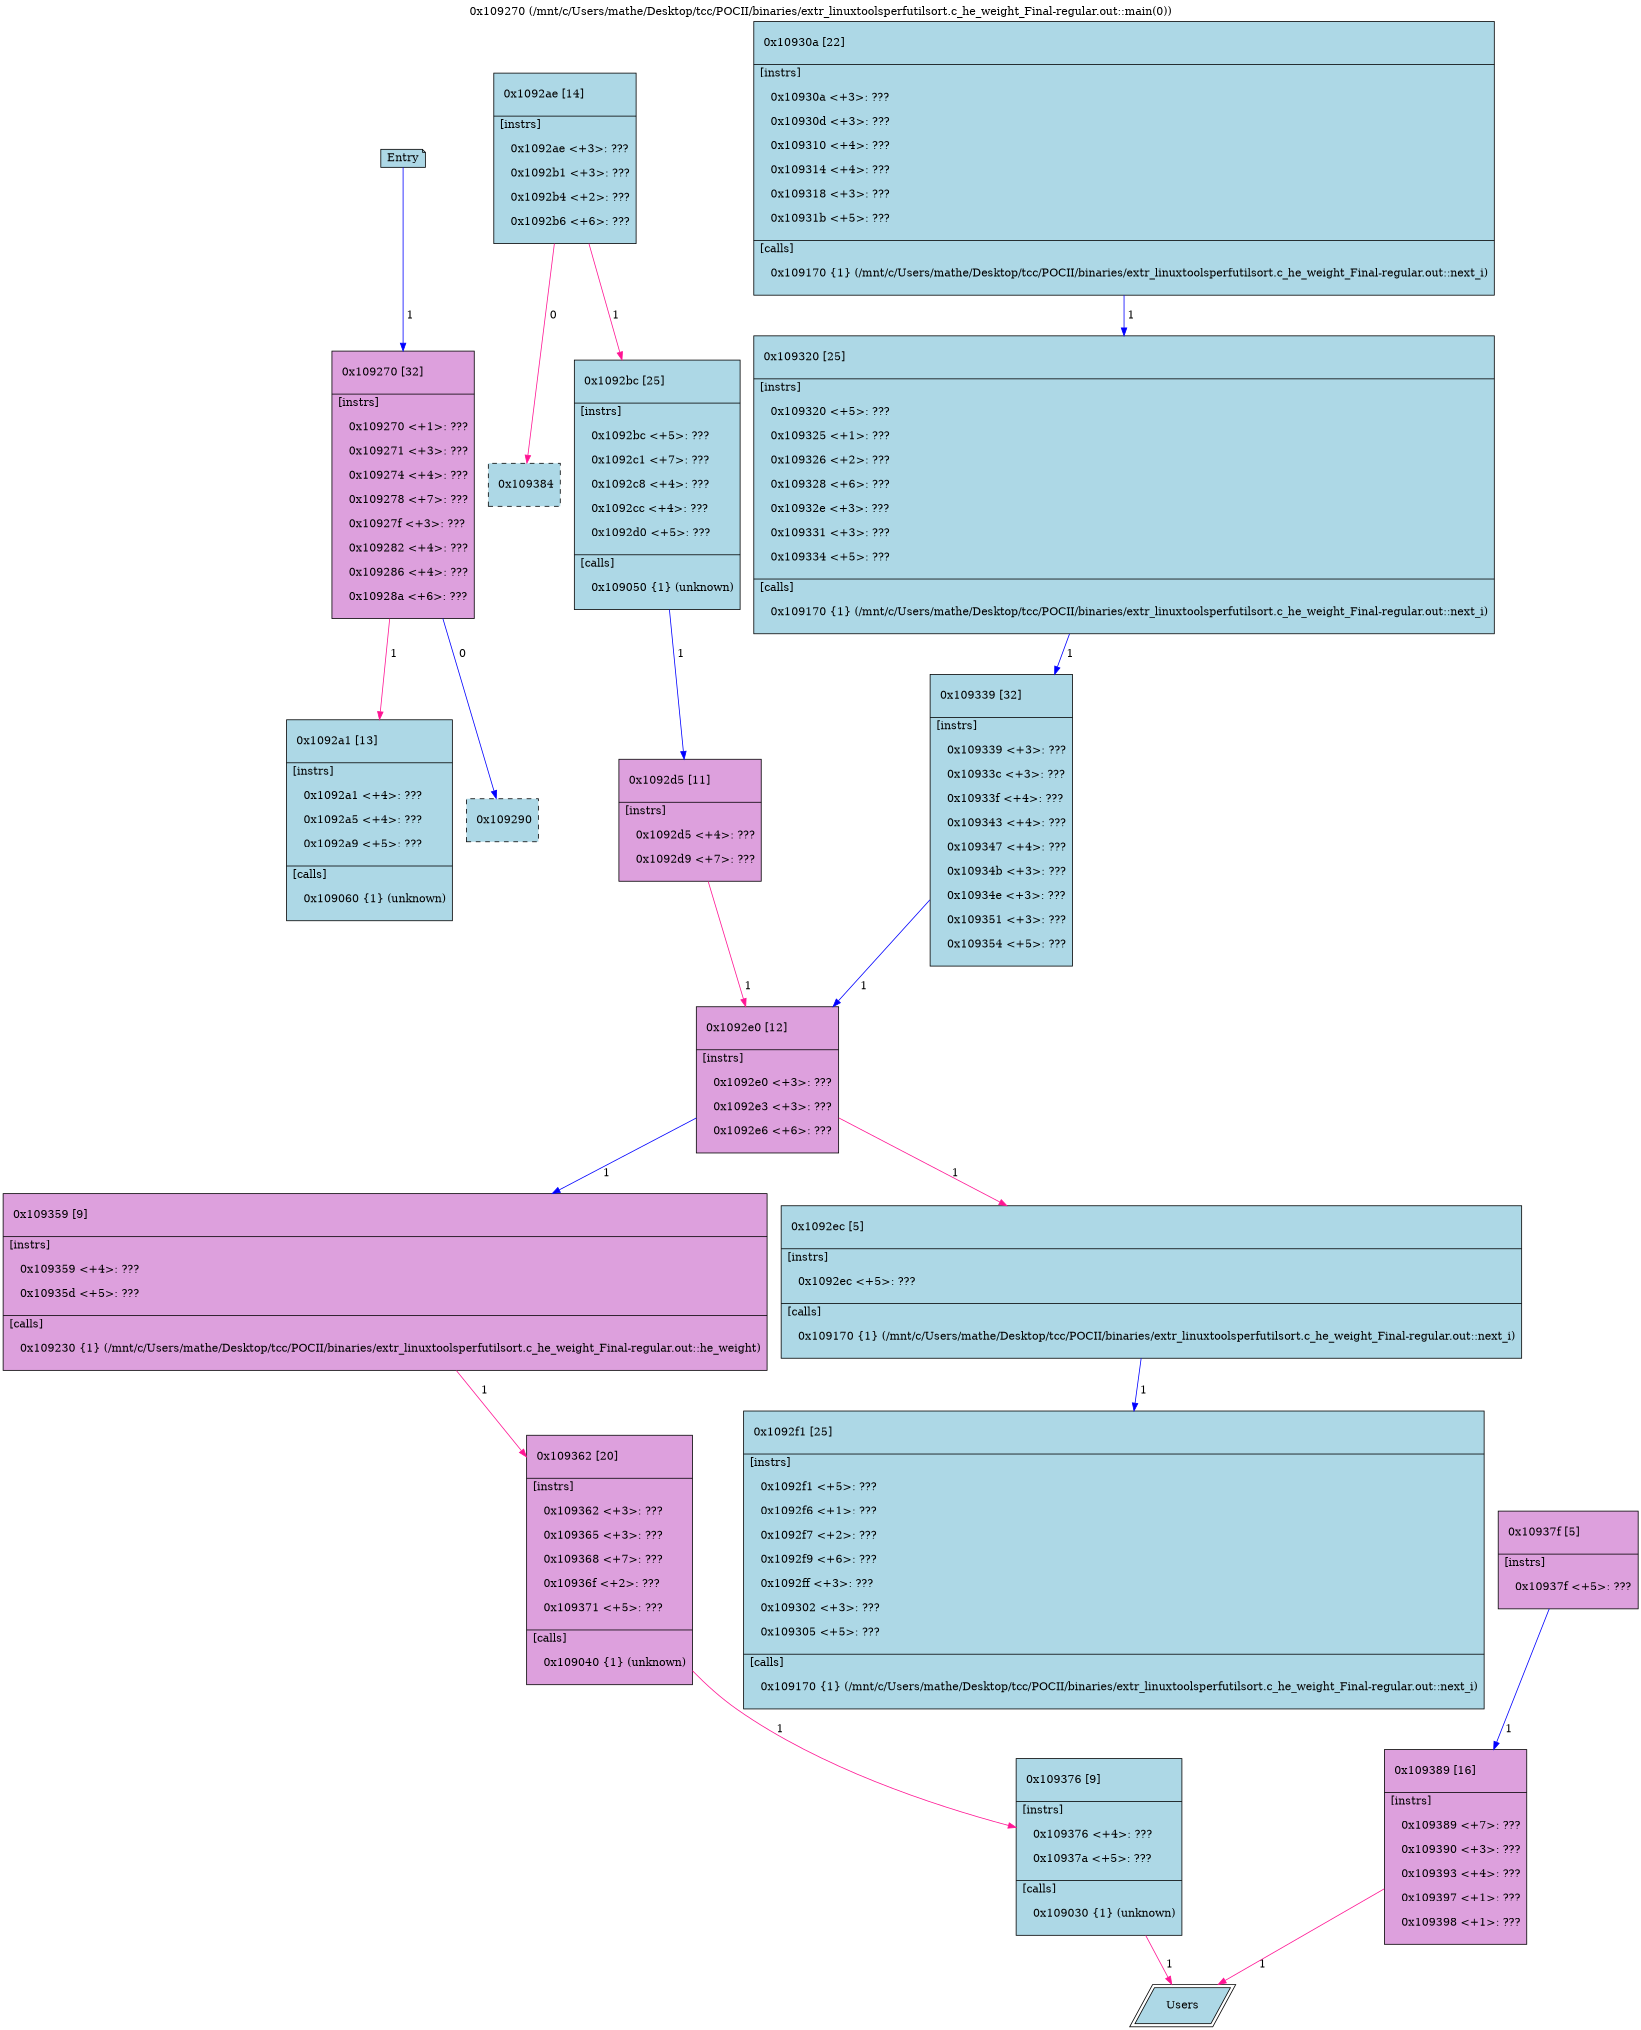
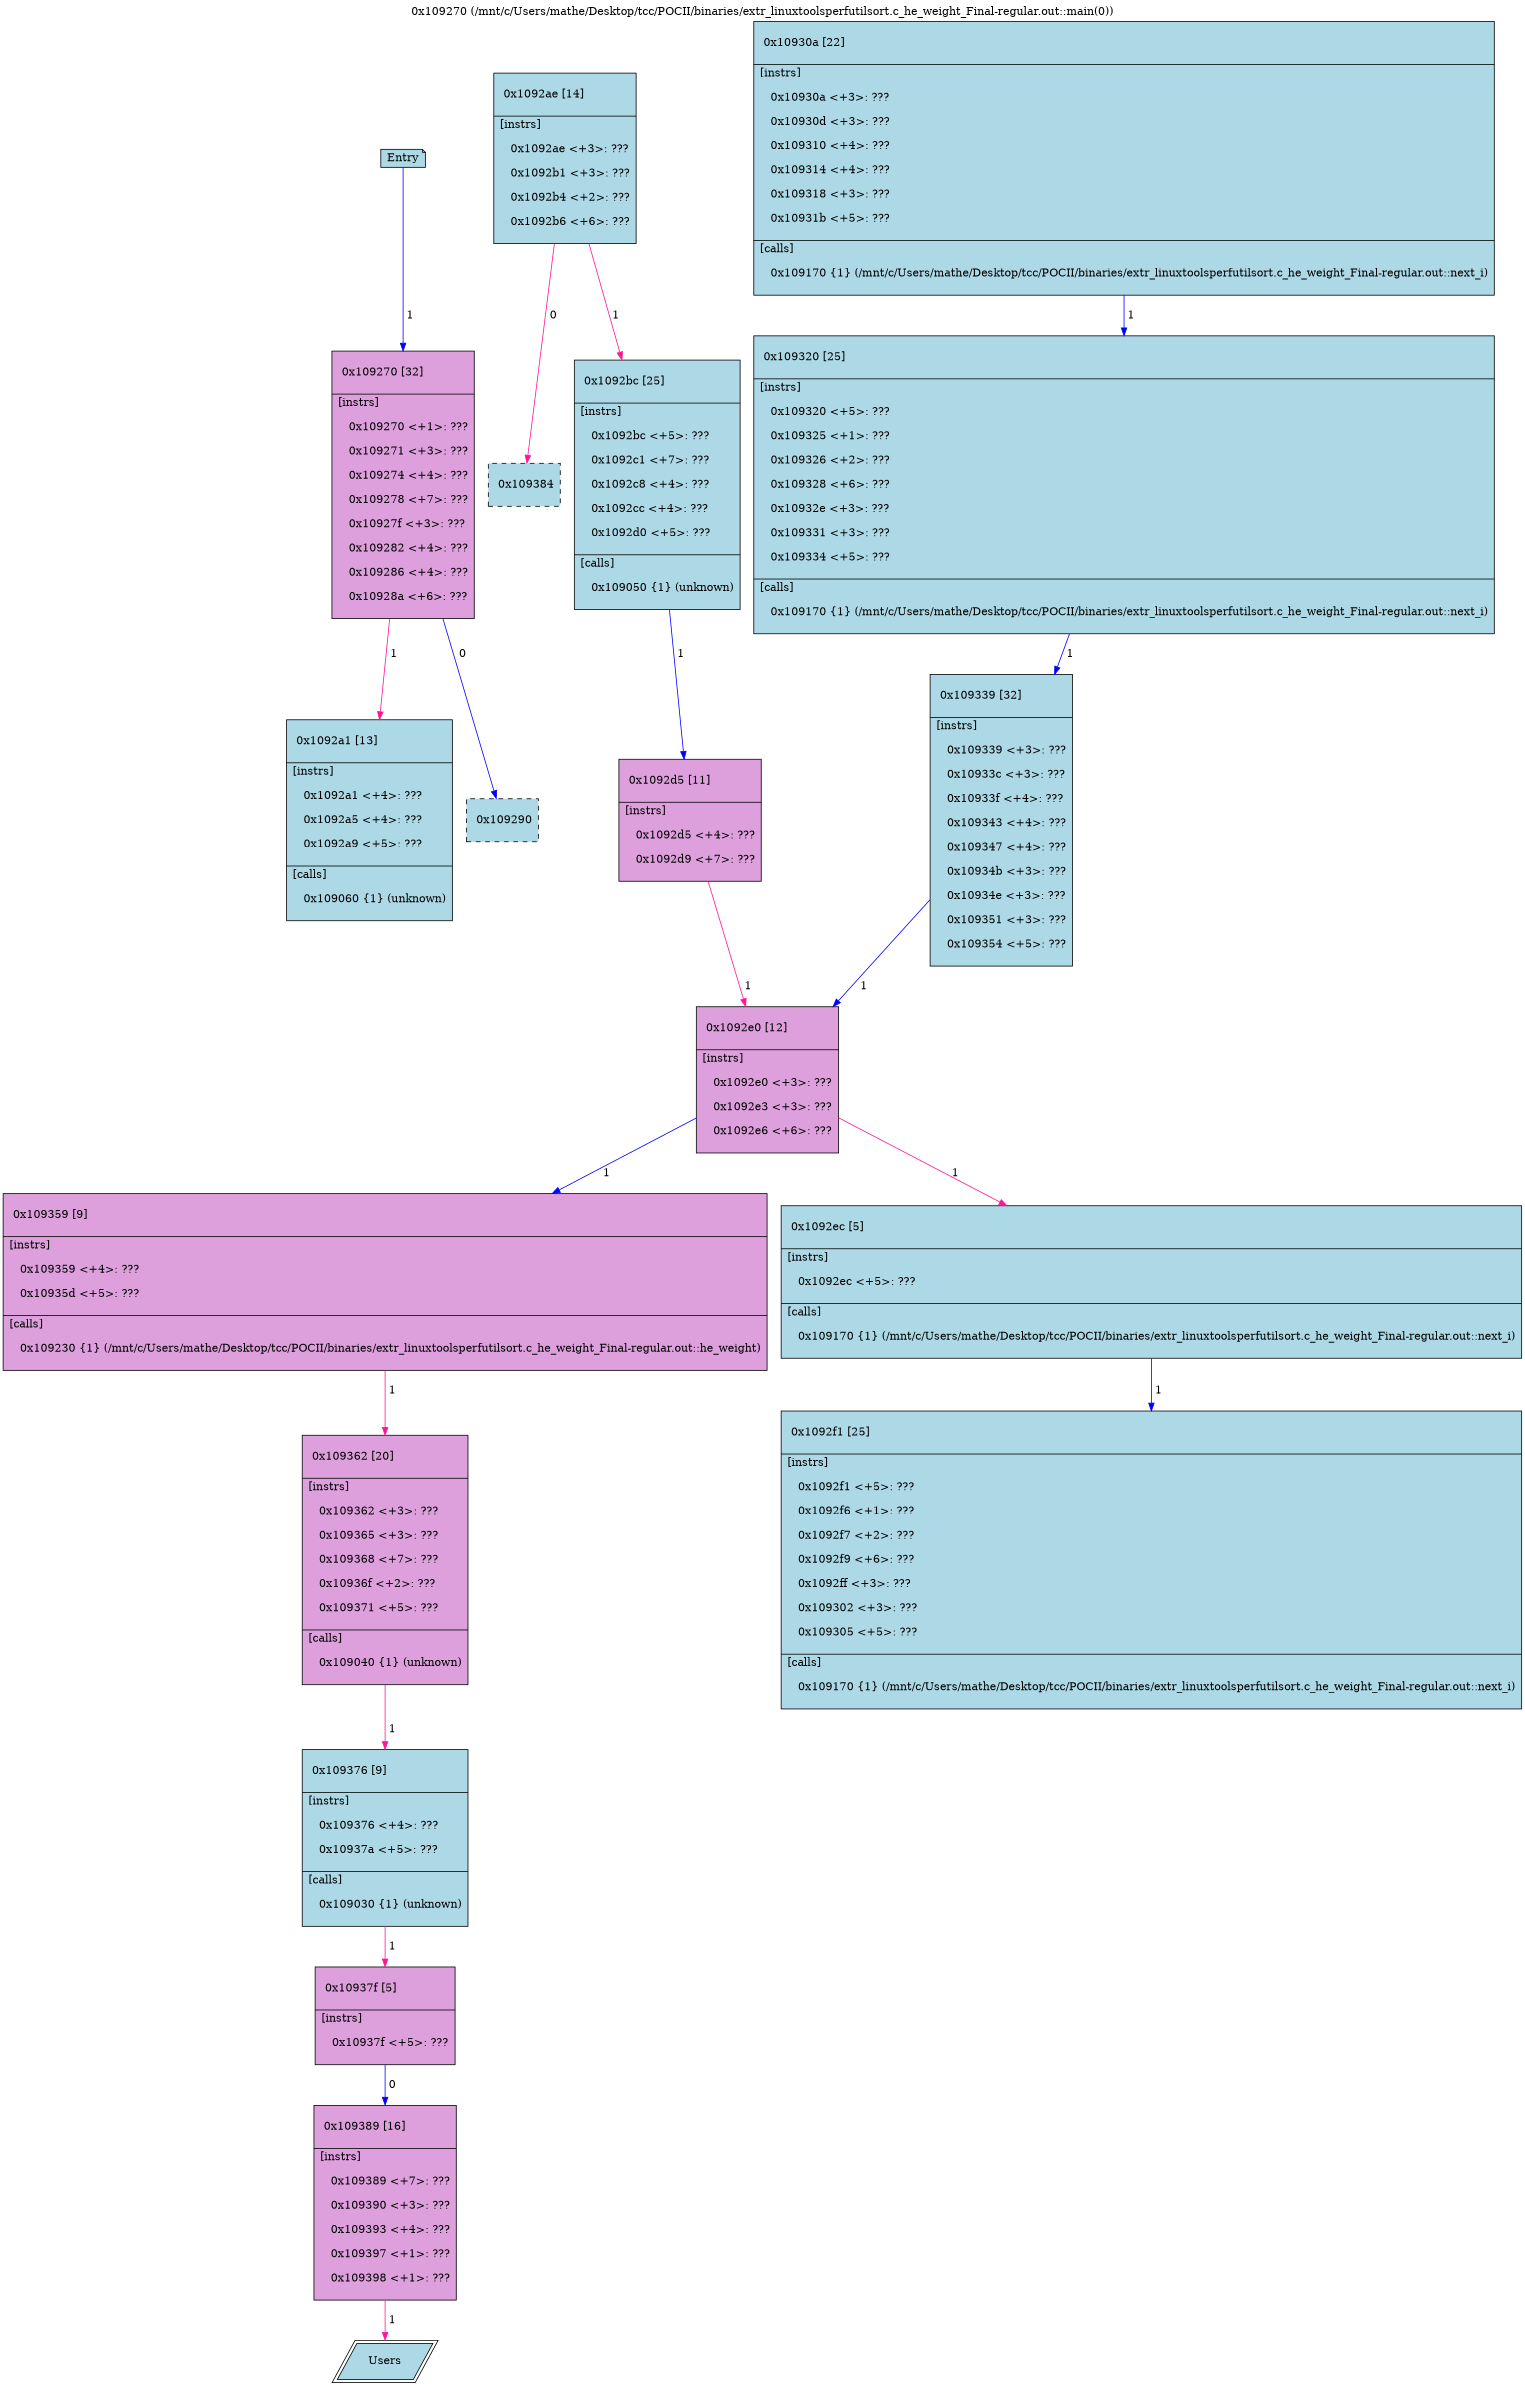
(1507, 1729) -> (391, 2085)
(1157, 1956) -> (385, 1943)
